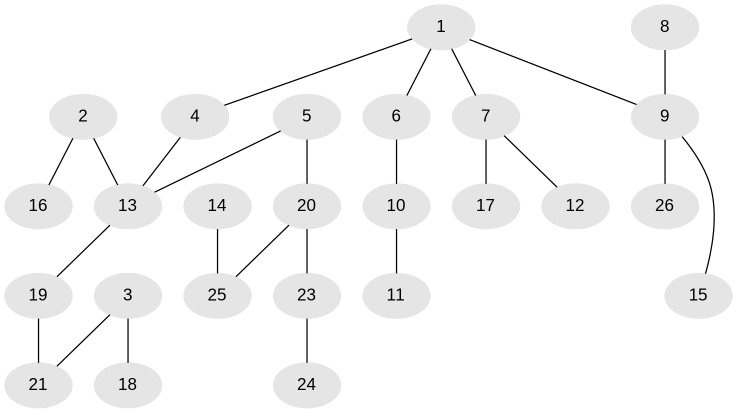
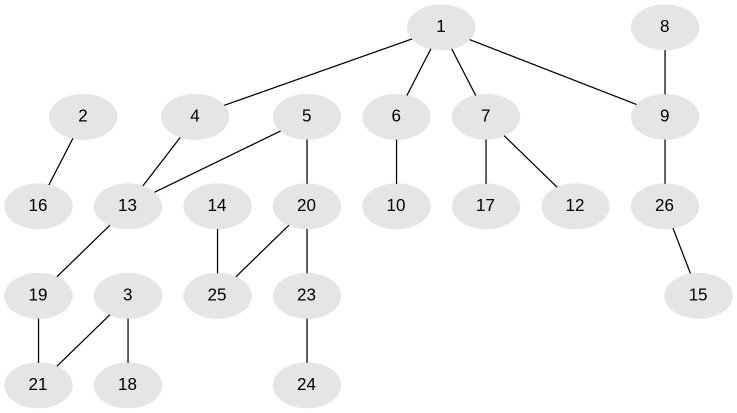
(106, 162) -> none
(713, 202) -> (682, 251)
(397, 296) -> none
